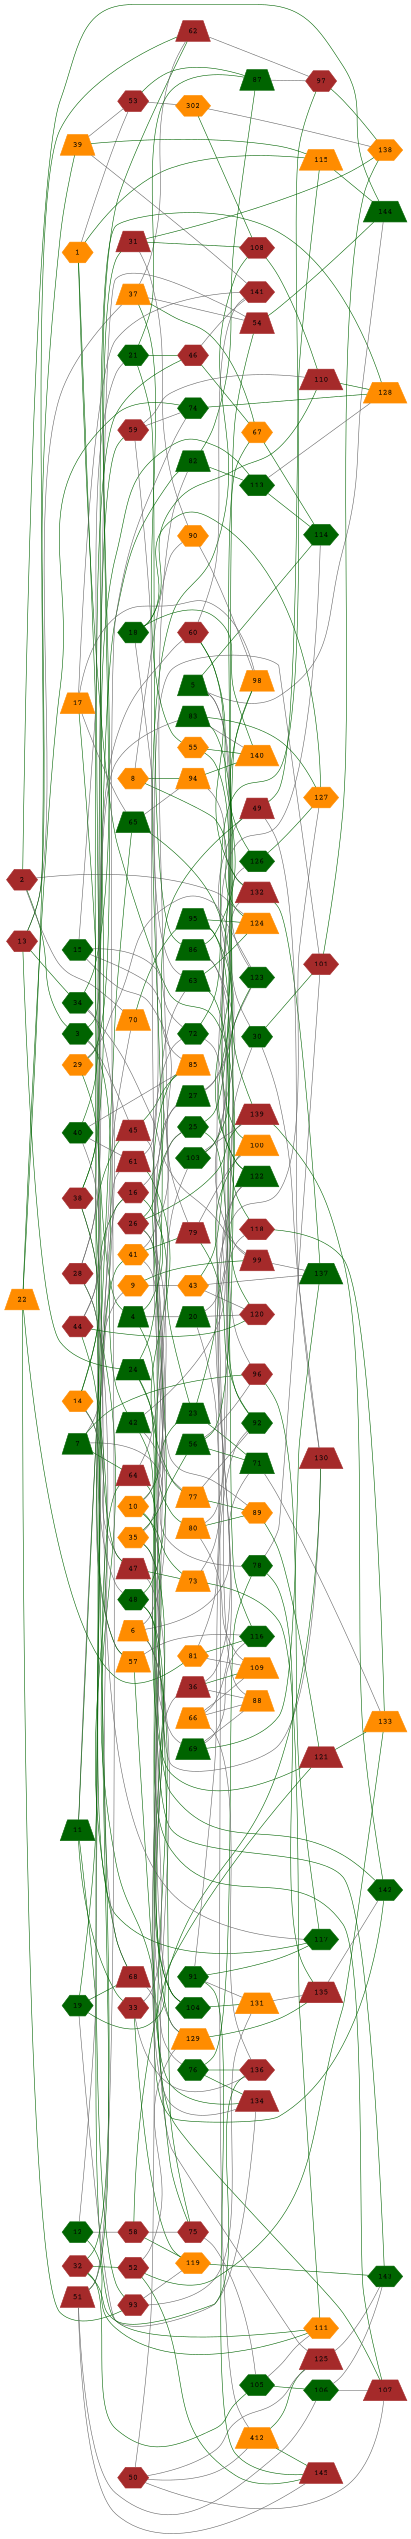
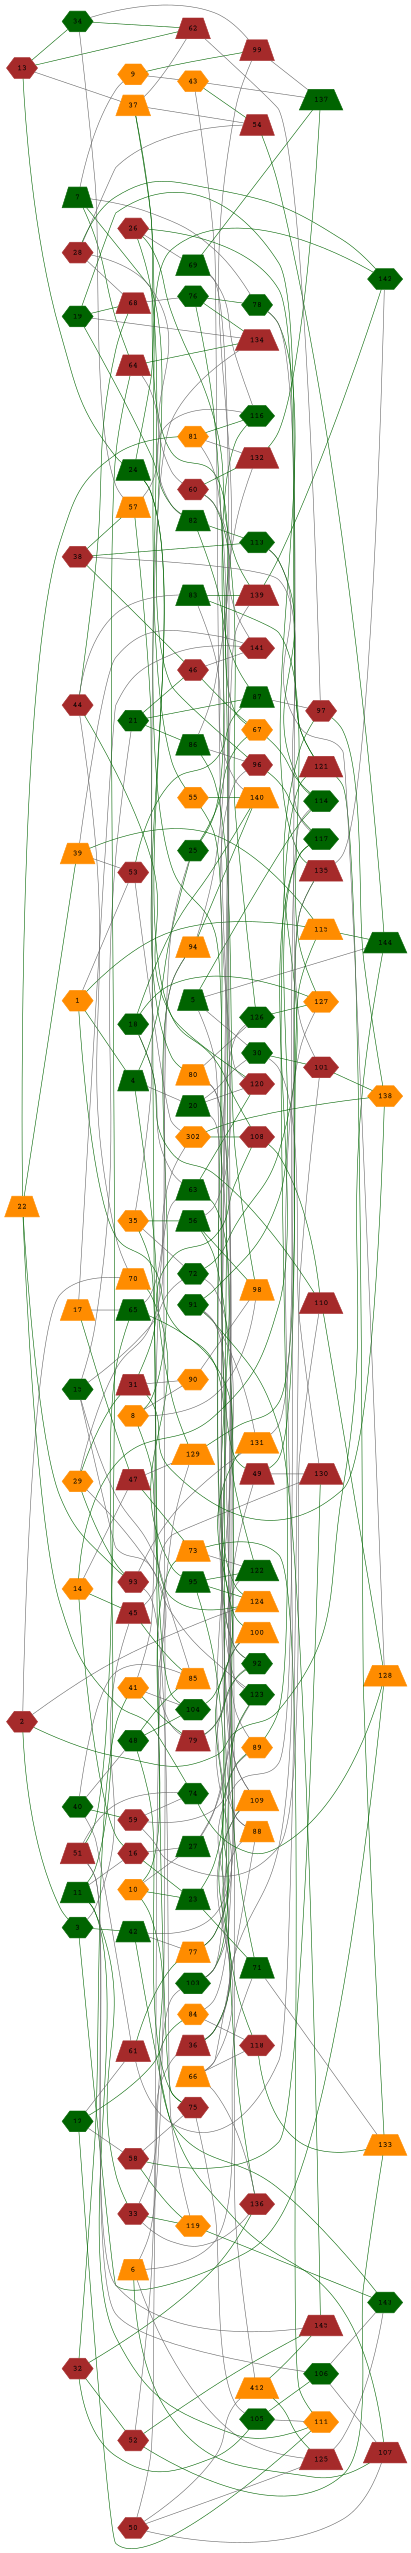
(290, 127) -> (274, 1112)
(167, 606) -> (211, 1398)
none -> (110, 1380)
(225, 1521) -> (230, 1412)
none -> (193, 2014)
